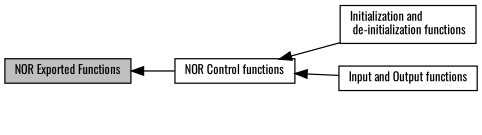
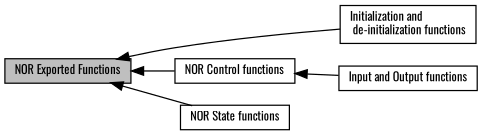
(316, 49) -> (234, 40)
none -> (235, 117)
